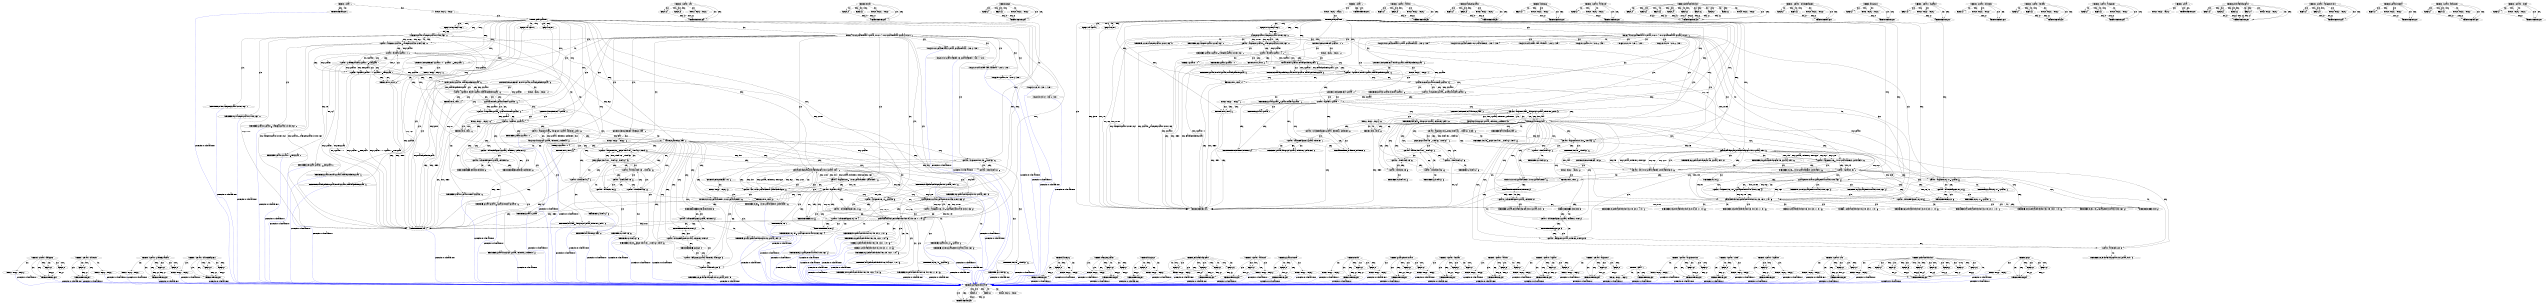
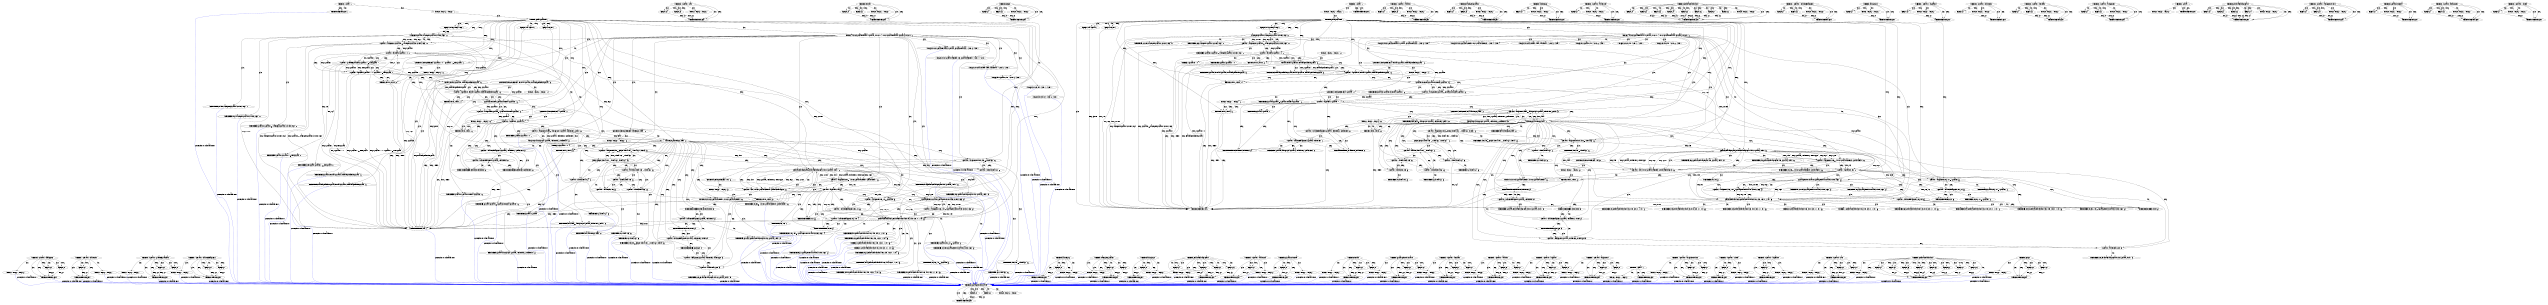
(1328, 43) -> none
